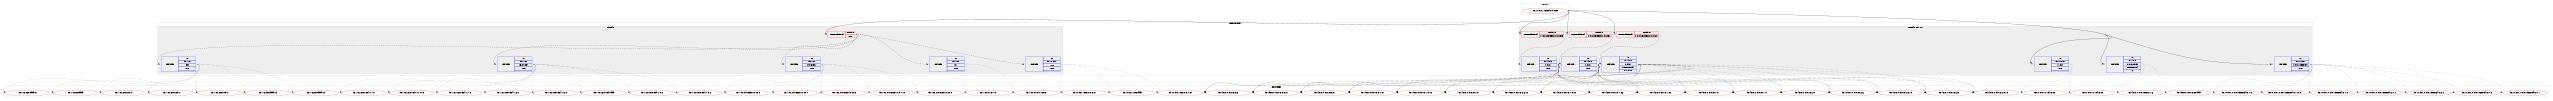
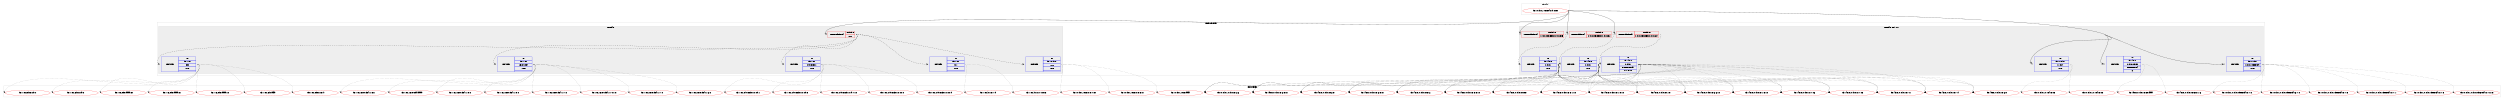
(2429, 93) -> none
